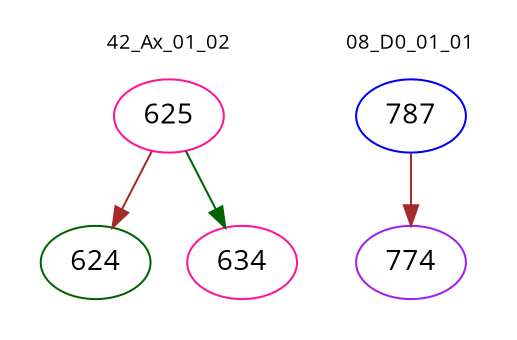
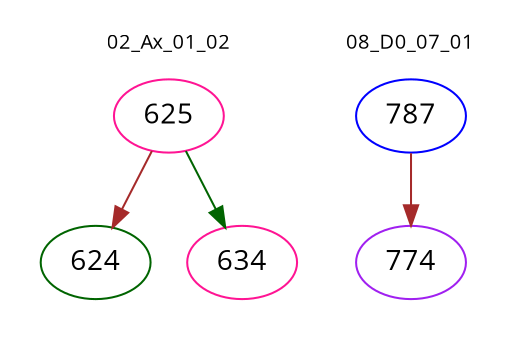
(169, 44) -> (169, 44)
(411, 44) -> (411, 44)
